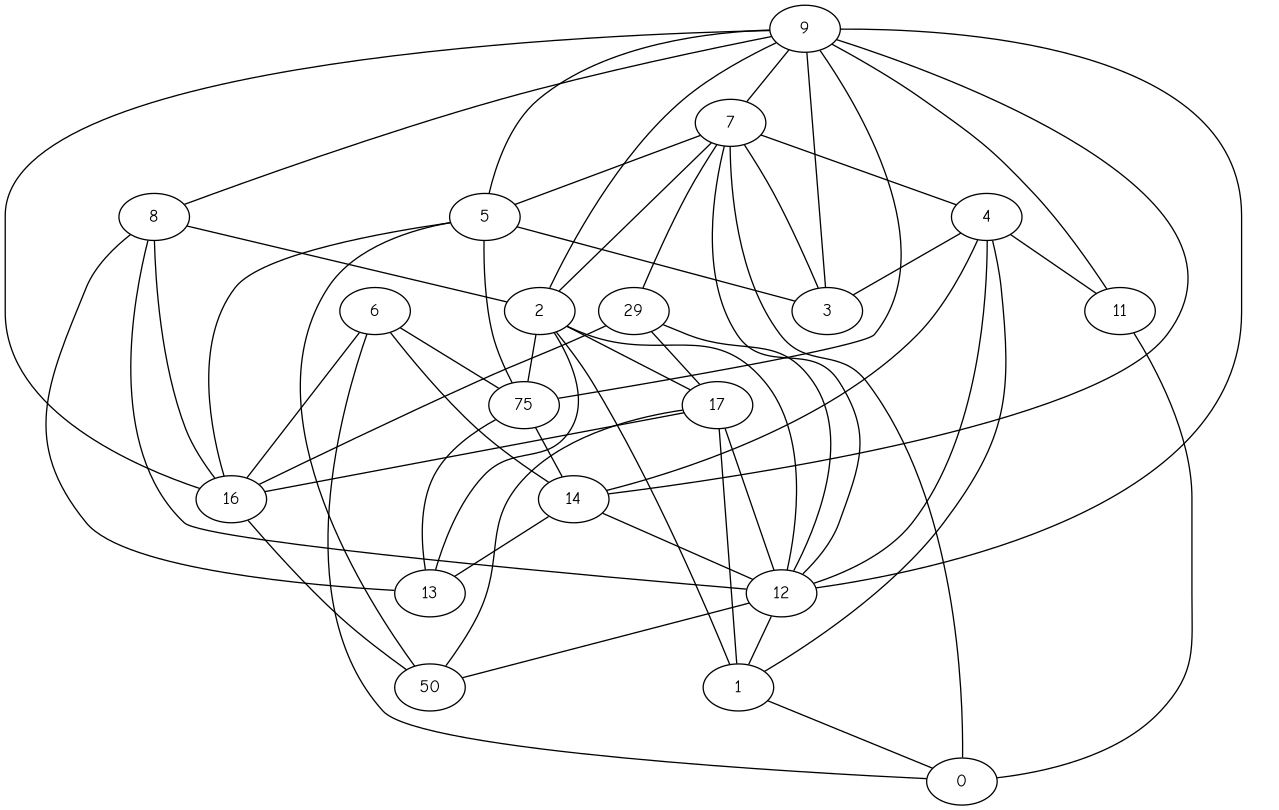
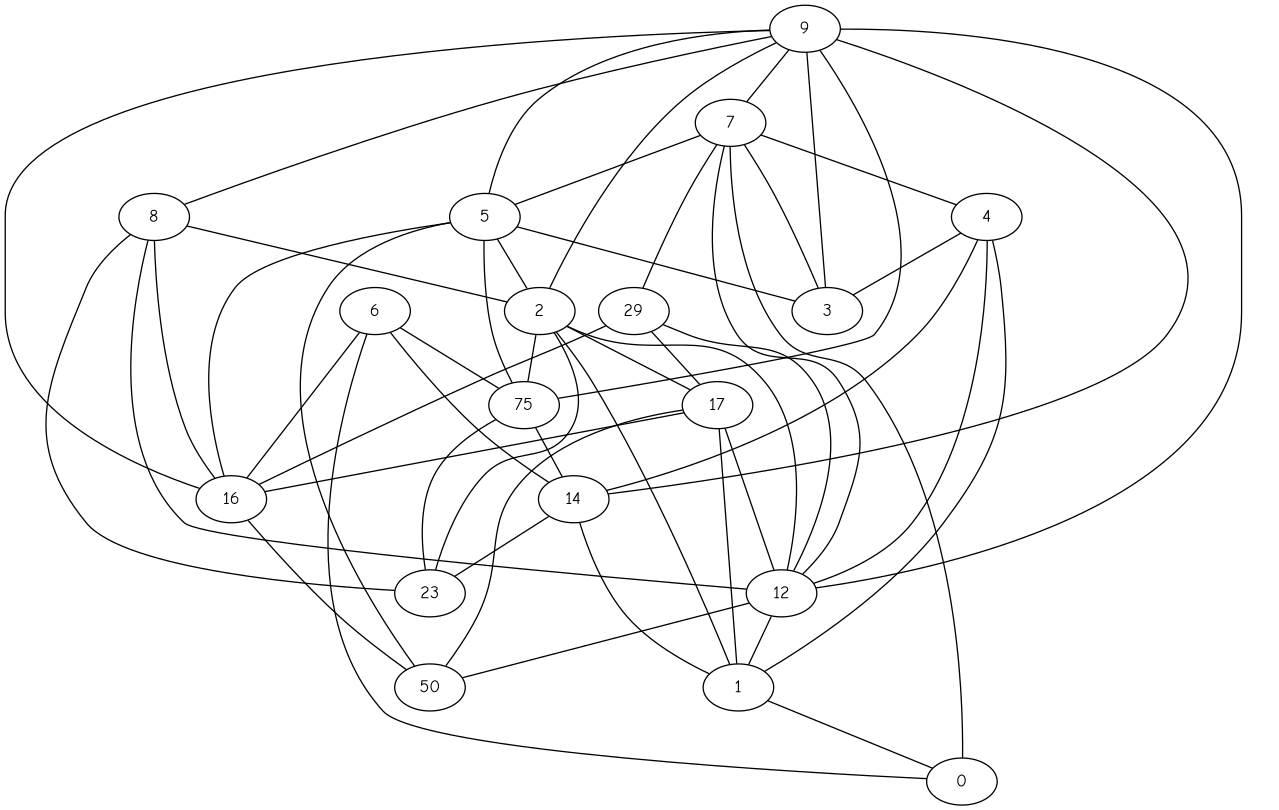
(635, 217) -> (512, 264)
(1120, 311) -> none
(667, 541) -> (626, 615)
(430, 593) -> (430, 593)
